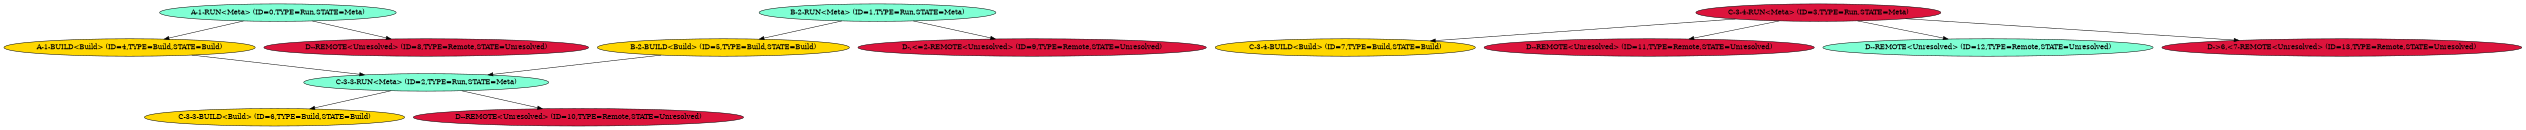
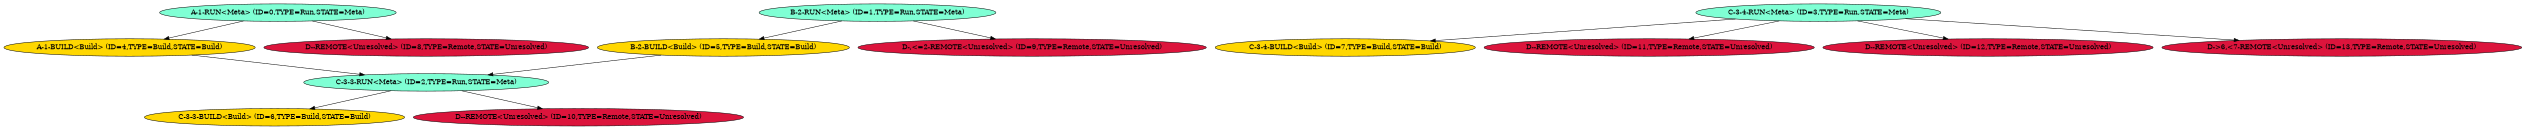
(1818, 13) -> (1818, 13)
(1988, 48) -> (1988, 48)
